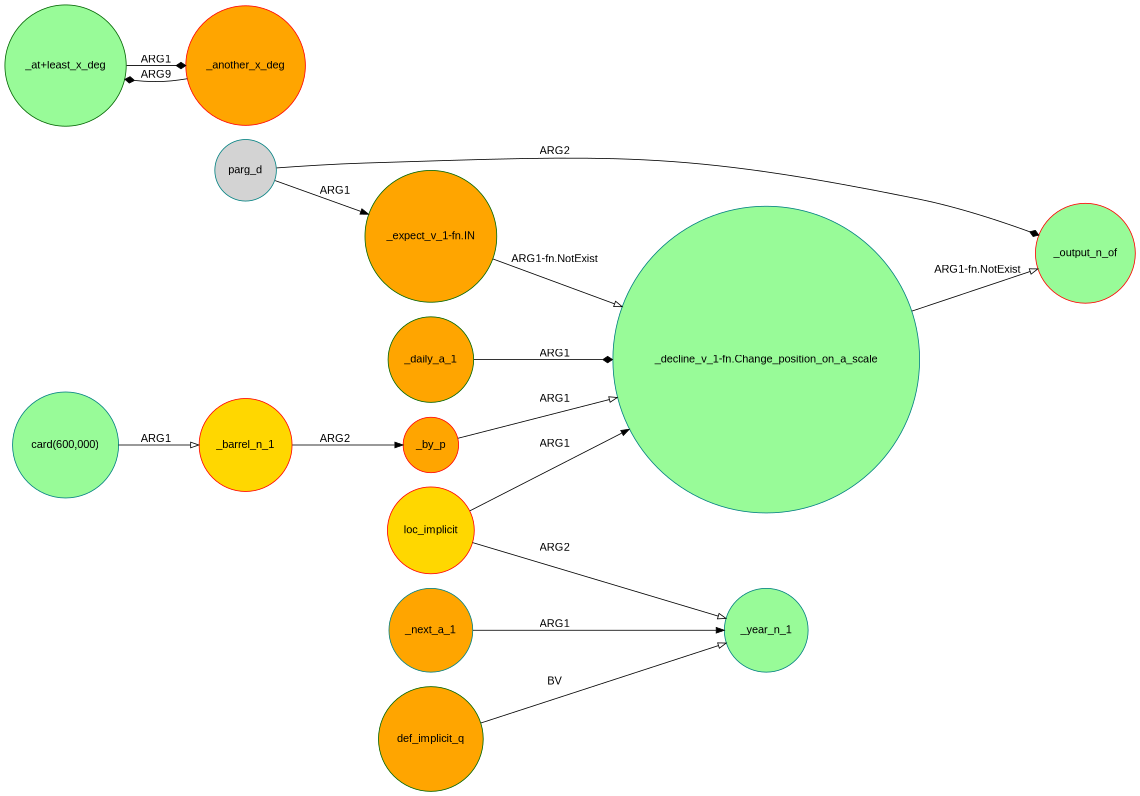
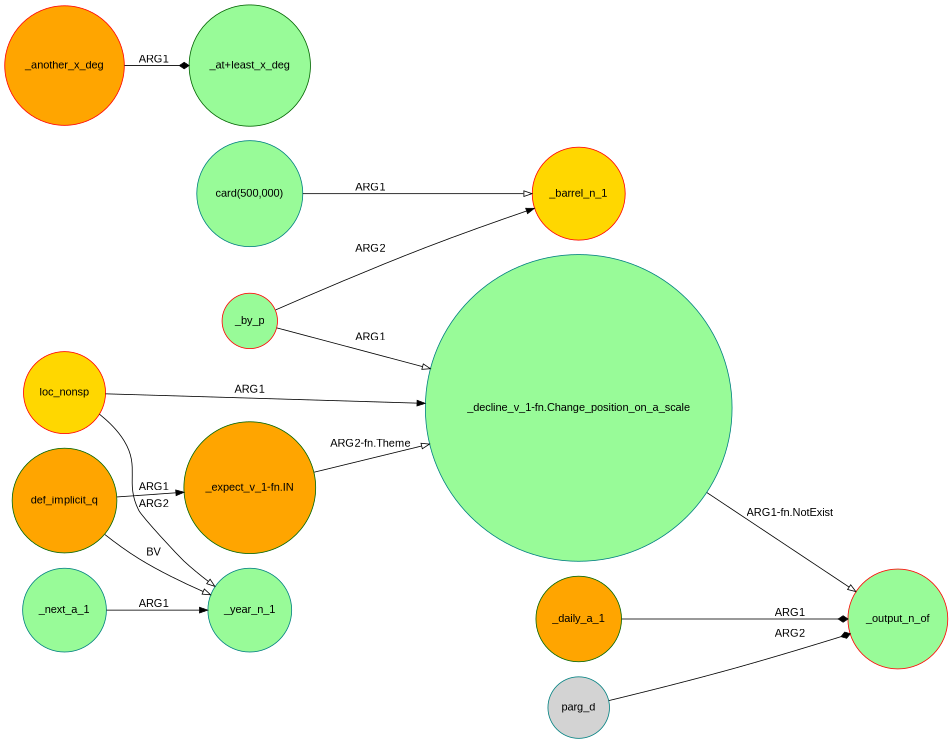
(151, 66) -> none
(156, 75) -> (154, 60)
(318, 196) -> (146, 495)
(555, 259) -> (371, 444)
(538, 360) -> (730, 619)
(66, 445) -> (250, 194)
(343, 445) -> (400, 258)
(431, 445) -> (250, 321)
(431, 530) -> (65, 393)
(431, 630) -> (65, 610)
